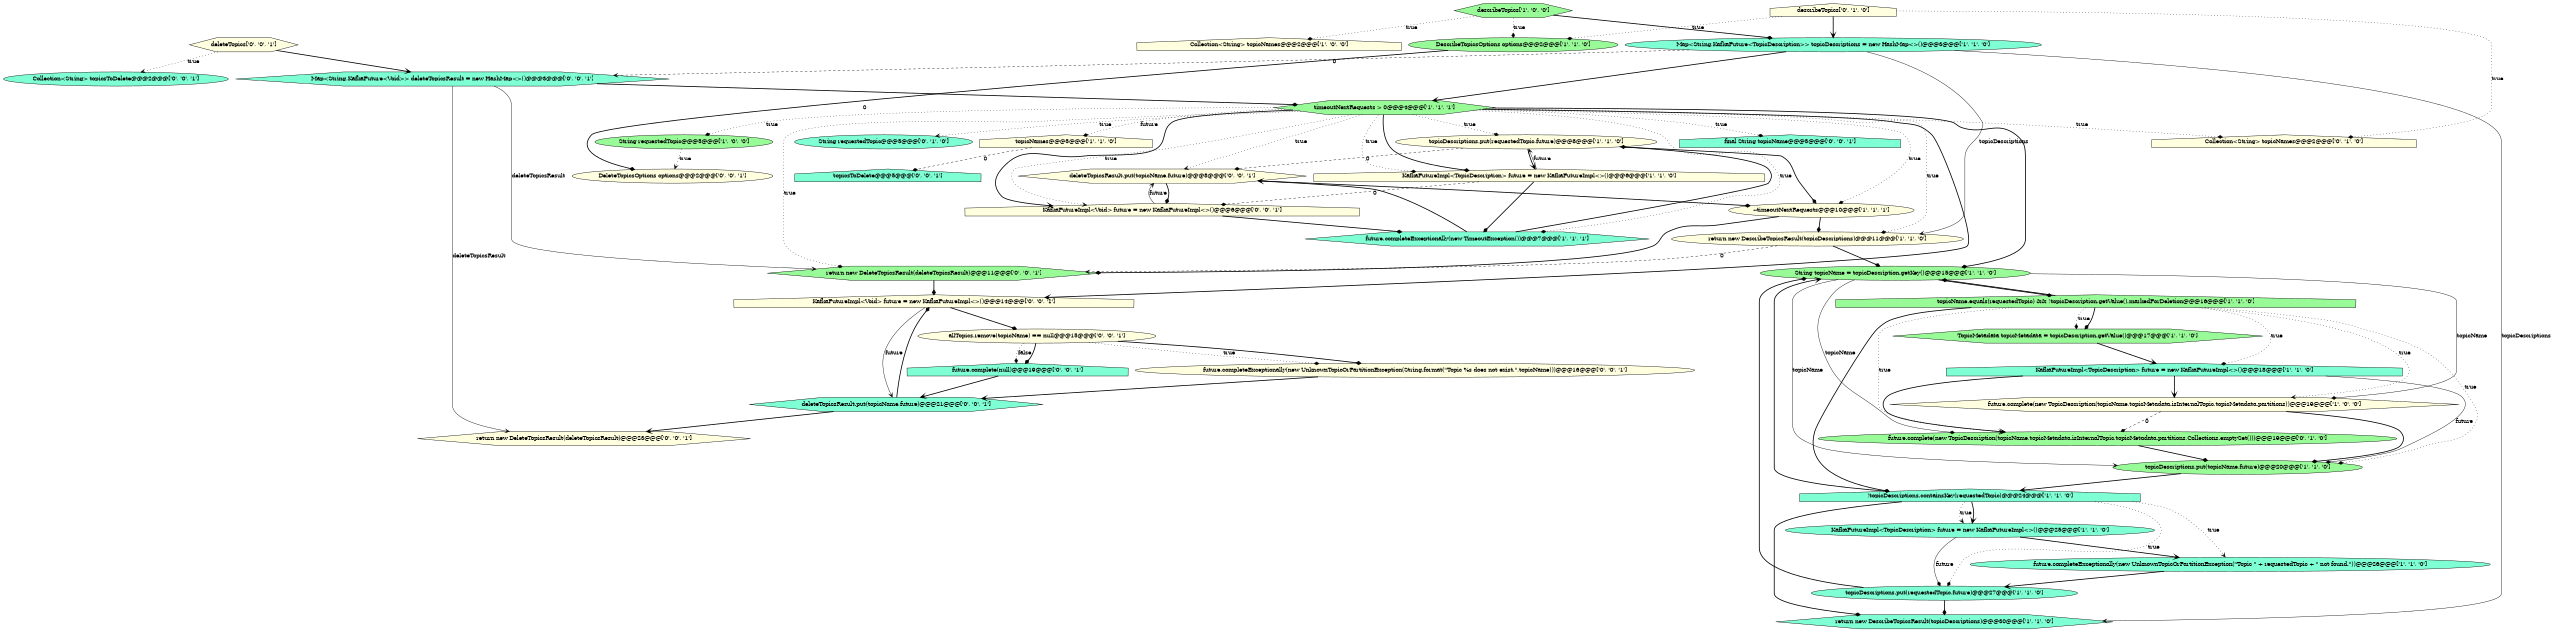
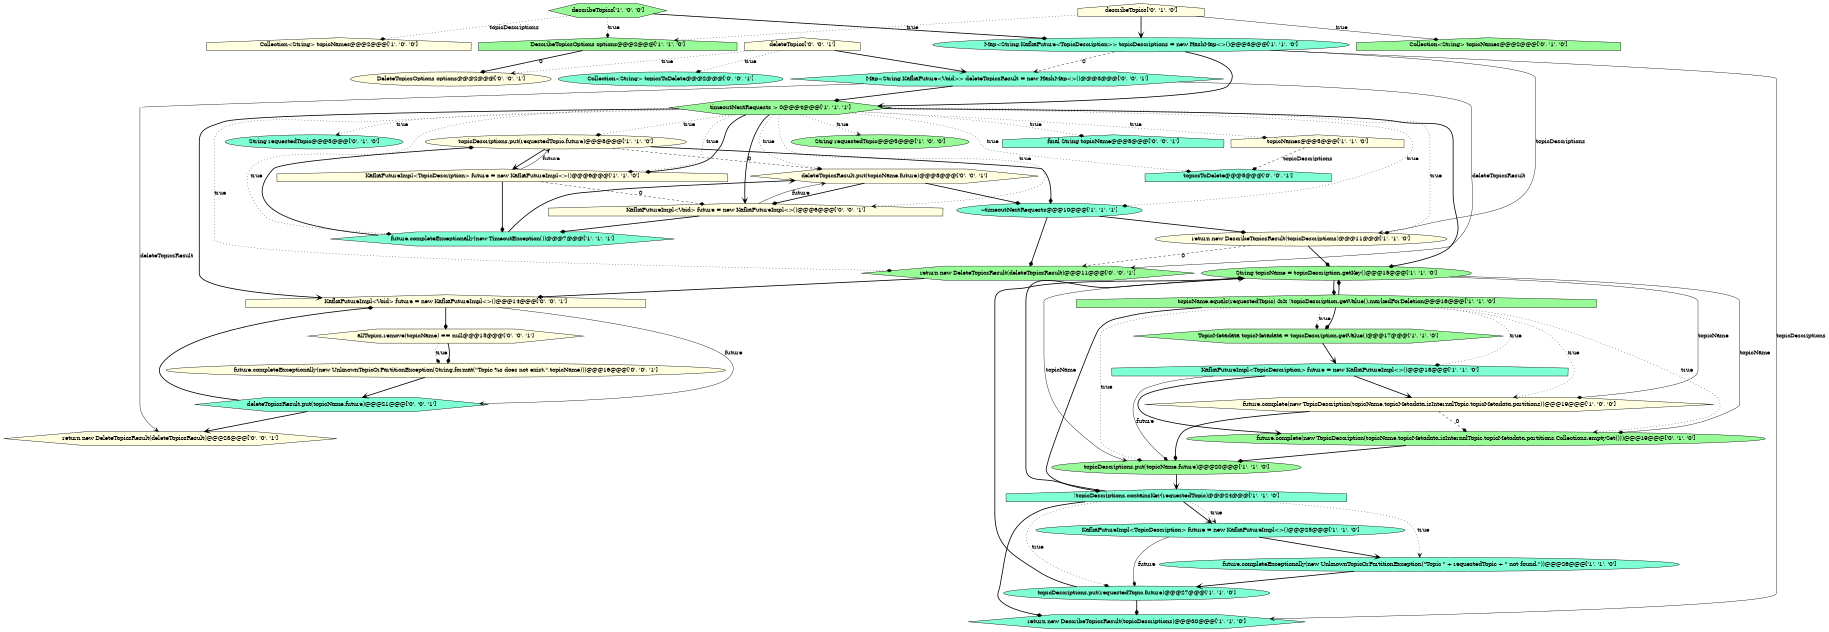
(2299, 19) -> (1315, 28)
(1688, 26) -> (898, 26)
(1412, 28) -> (514, 28)
(244, 45) -> (802, 45)
(1513, 45) -> (608, 45)
(181, 62) -> (741, 61)
(991, 110) -> (829, 124)
(1924, 120) -> (1014, 154)
(1149, 125) -> (1136, 125)
(2284, 142) -> (1489, 45)
(679, 157) -> (634, 62)
(985, 159) -> (1308, 159)
(1821, 210) -> (1049, 210)
(1037, 336) -> (446, 336)
(1018, 370) -> none
